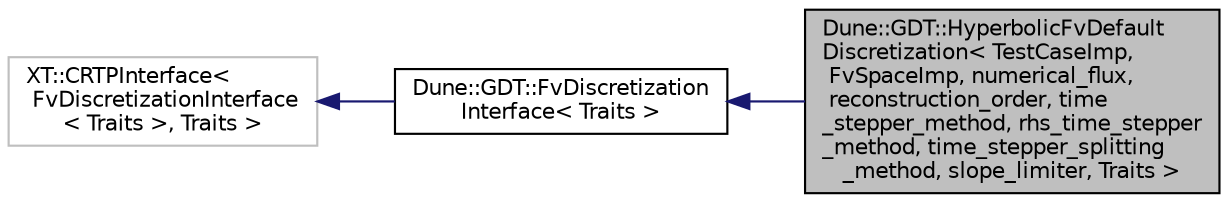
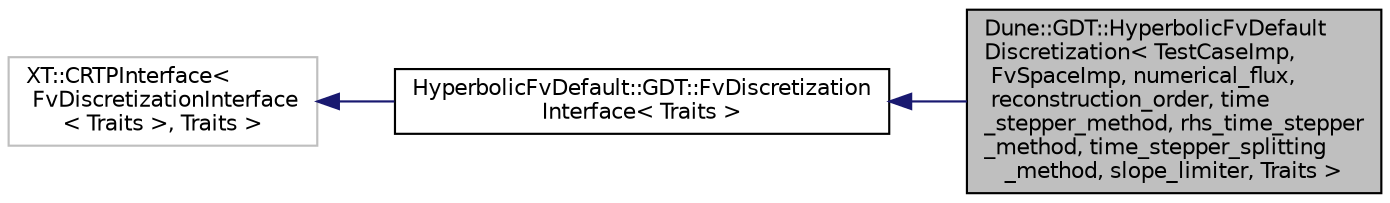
(561, 101) -> (642, 101)
